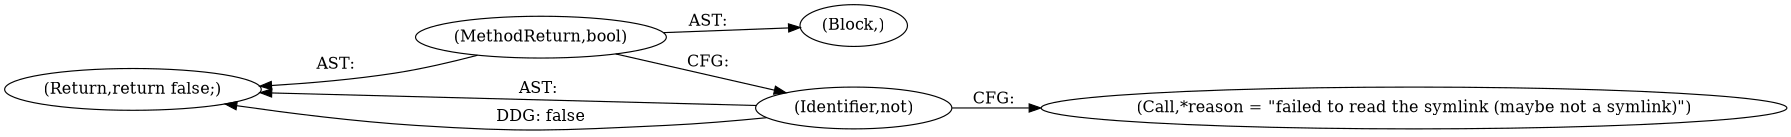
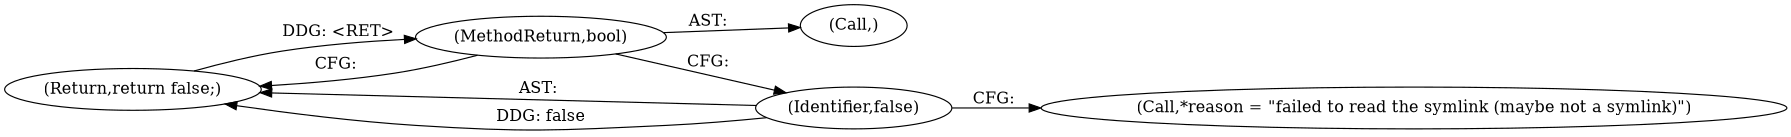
(854, 26) -> (854, 26)
none -> (298, 49)
(338, 64) -> (338, 64)
(854, 108) -> (854, 108)
